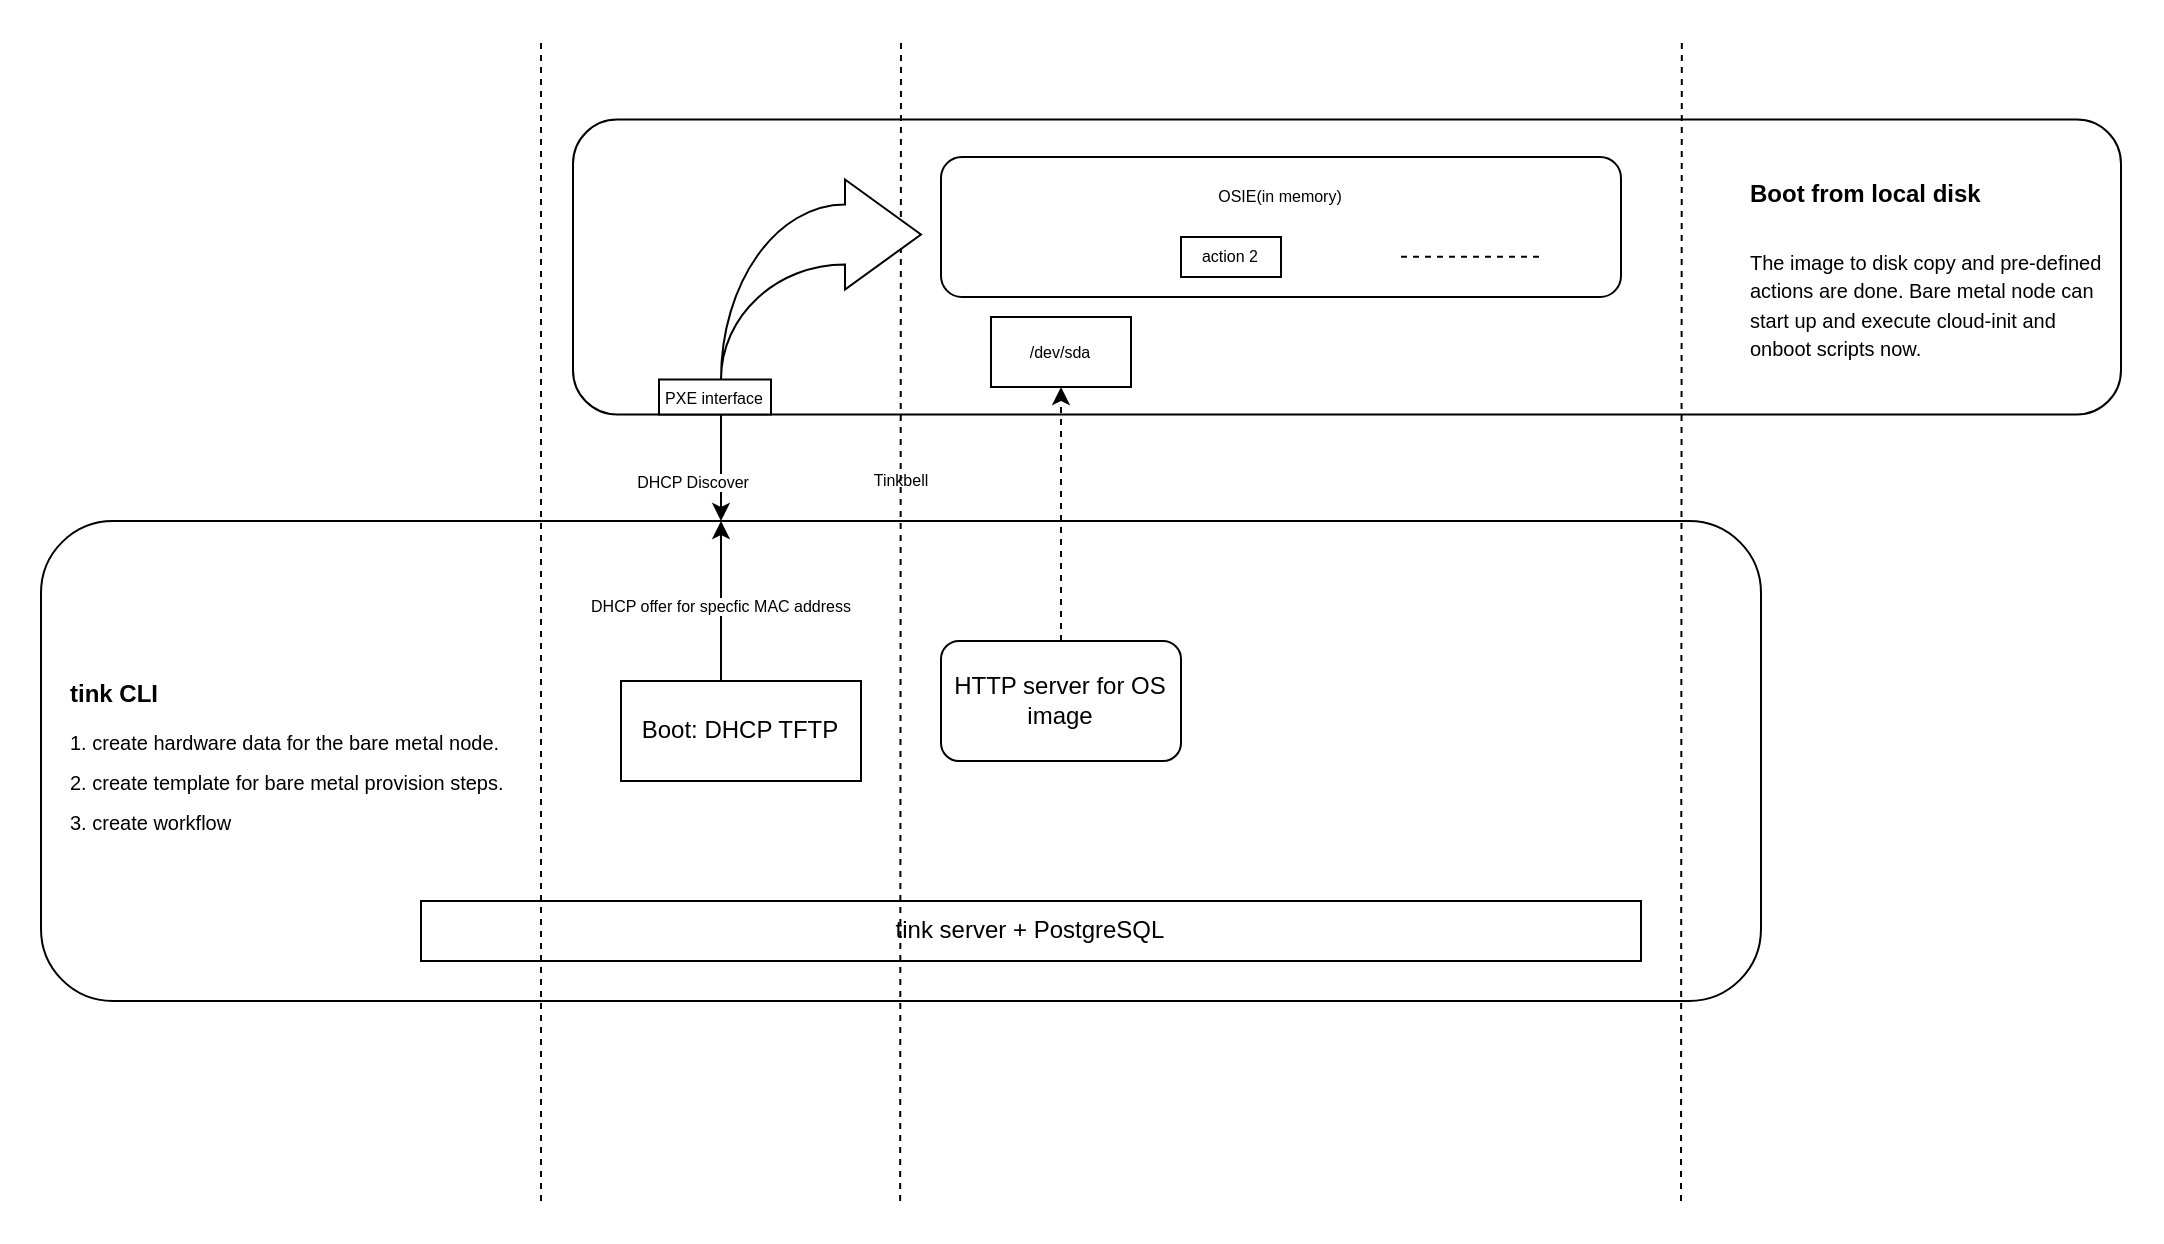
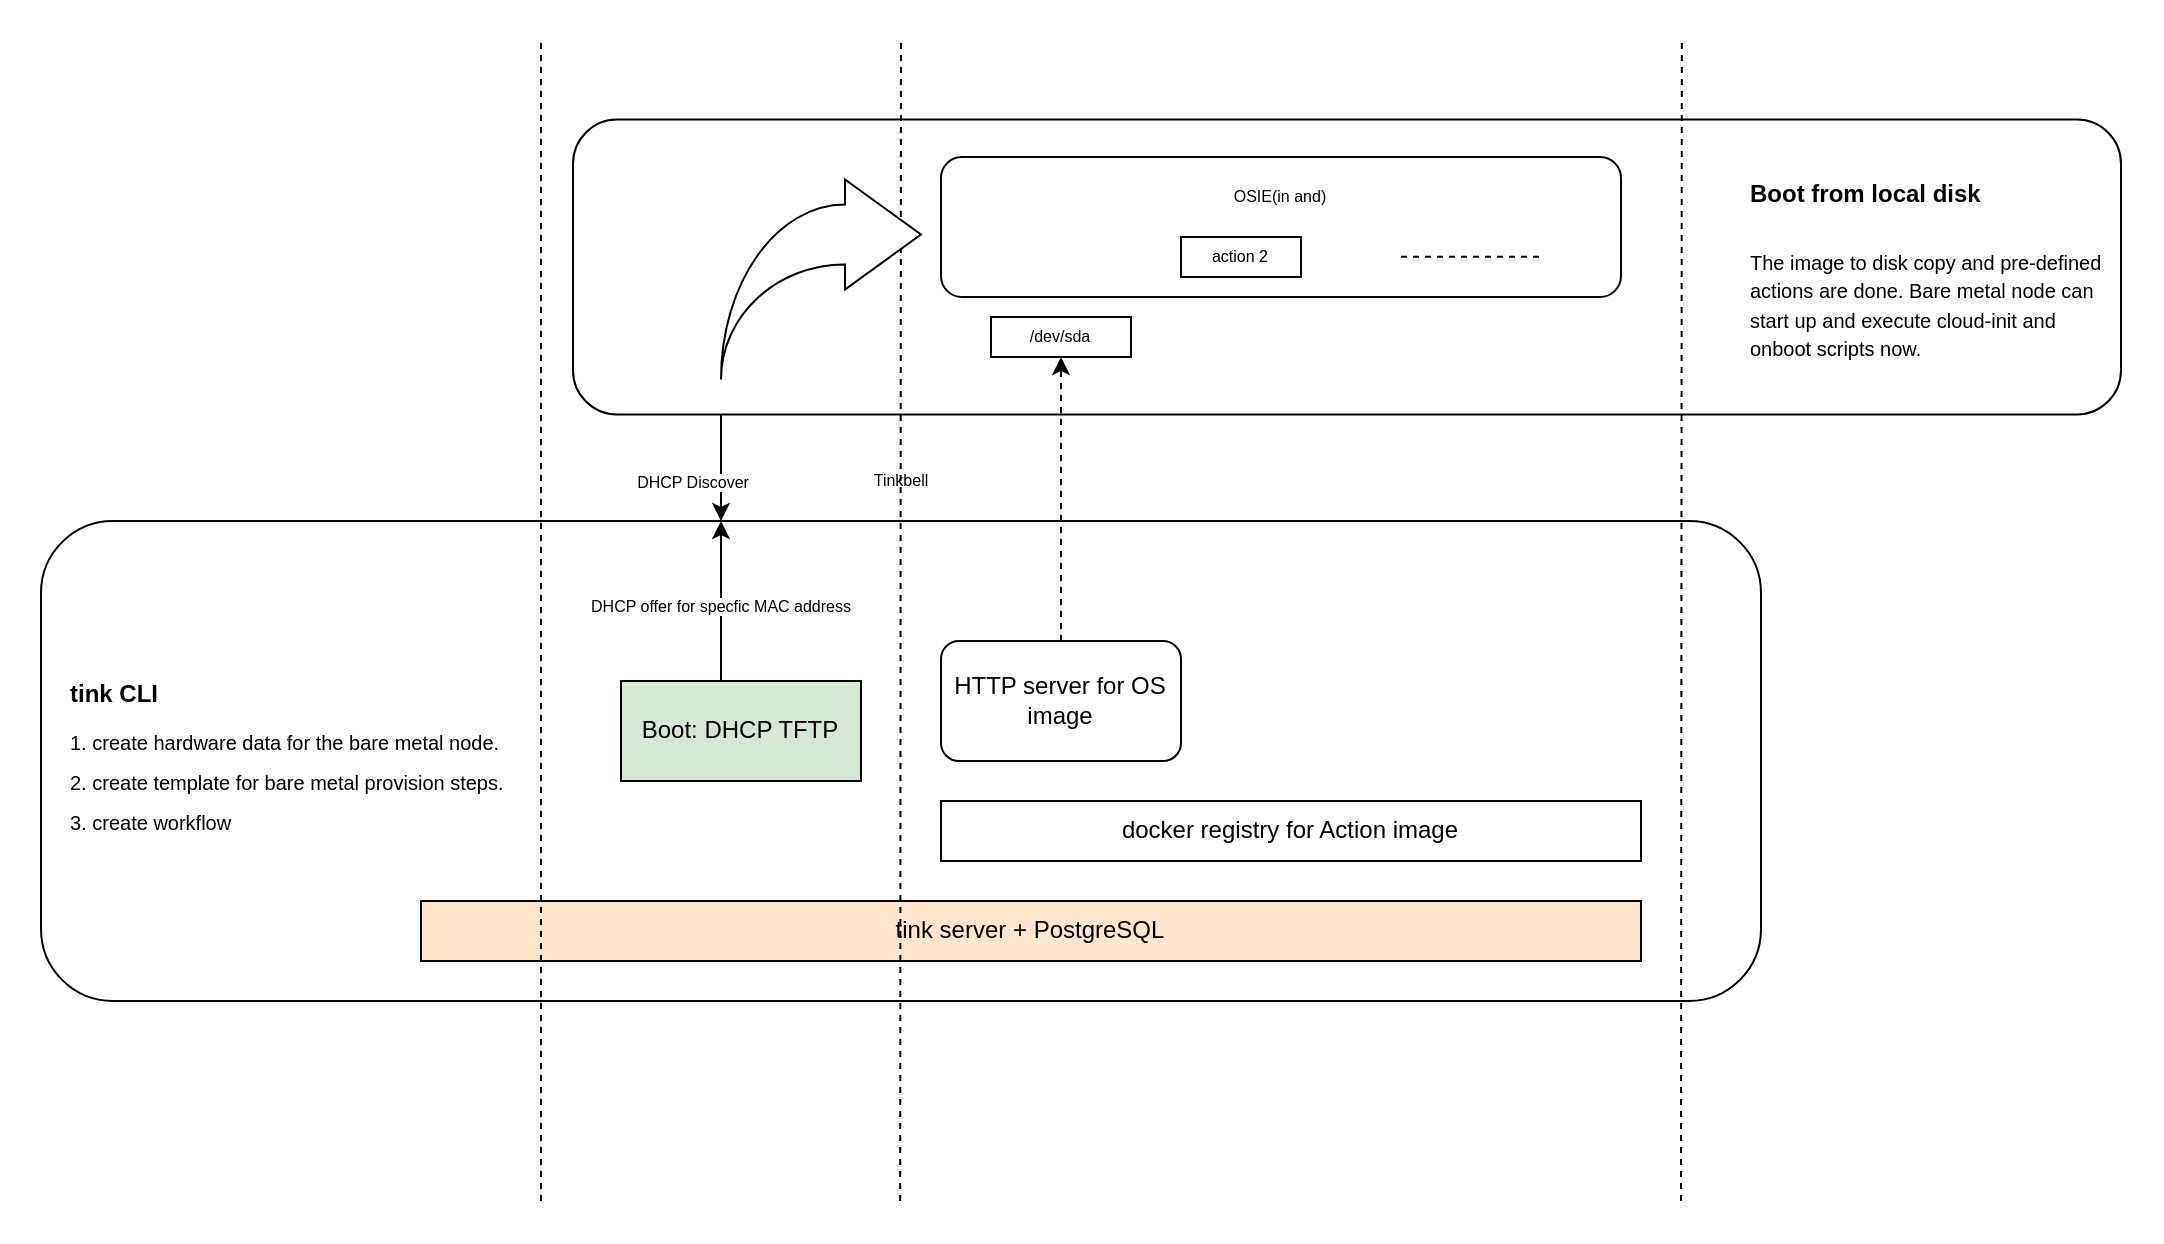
(1281, 227) -> (1281, 227)
(1231, 257) -> (1241, 257)
(1061, 352) -> (1061, 337)
(715, 397) -> none
(741, 731) -> (741, 731)
none -> (1291, 831)
(1031, 931) -> (1031, 931)
